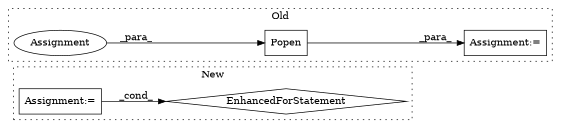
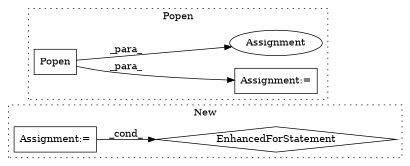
(280, 17) -> (178, 17)
(182, 43) -> (151, 54)
